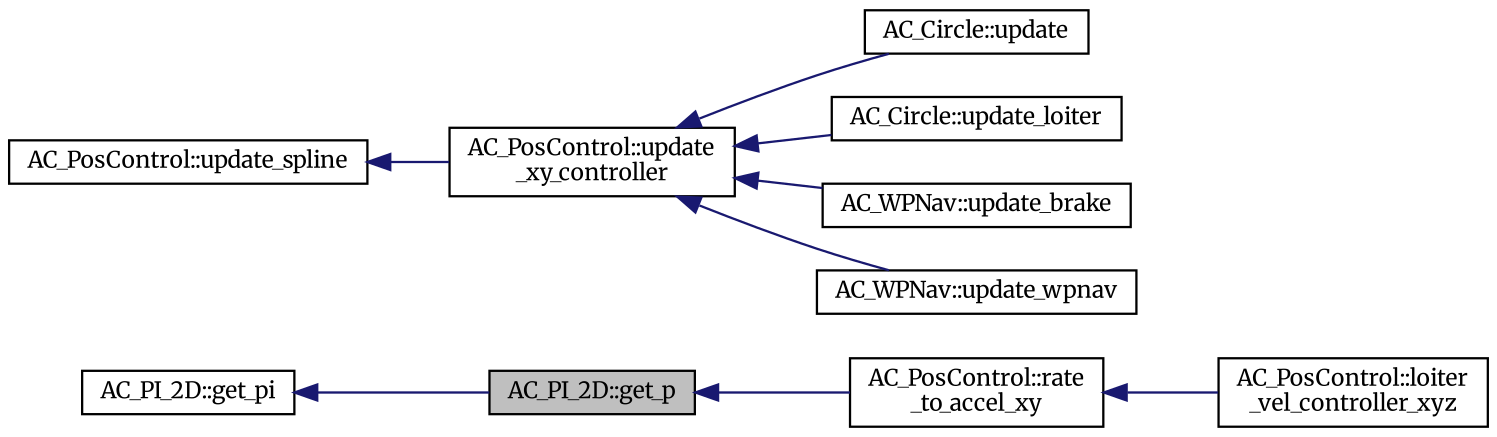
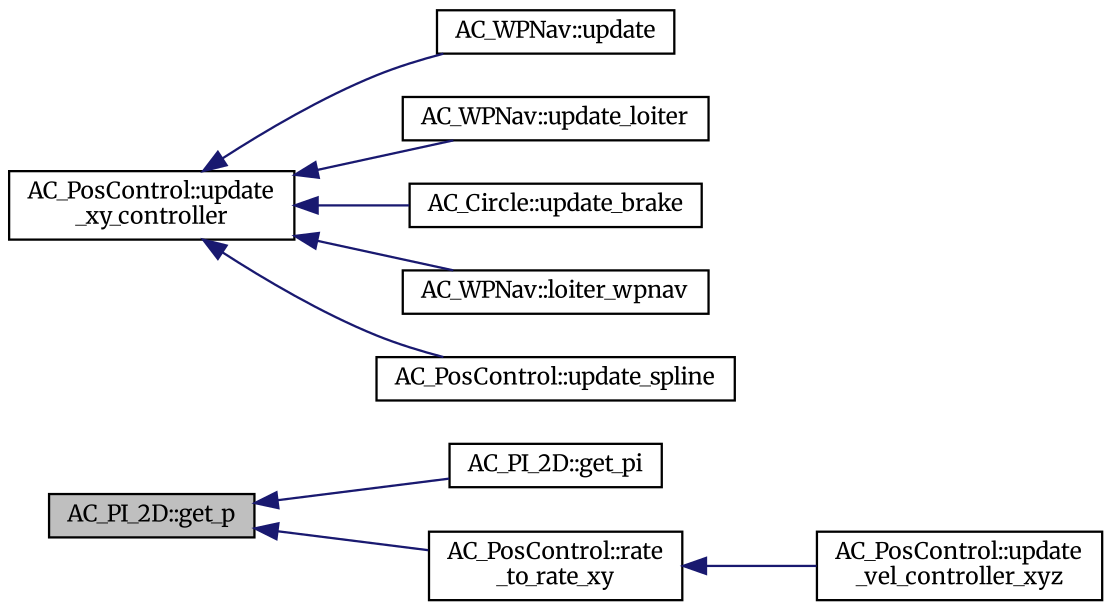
(977, 32) -> (556, 32)
(977, 119) -> (556, 119)
(420, 162) -> (329, 314)
(977, 205) -> (556, 205)
(977, 292) -> (556, 292)
(403, 392) -> (363, 489)
(977, 392) -> (556, 566)
(1353, 392) -> (960, 566)
